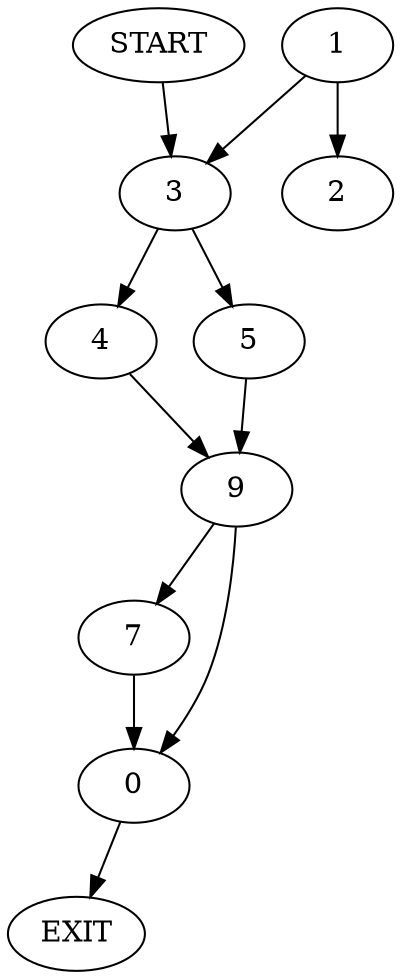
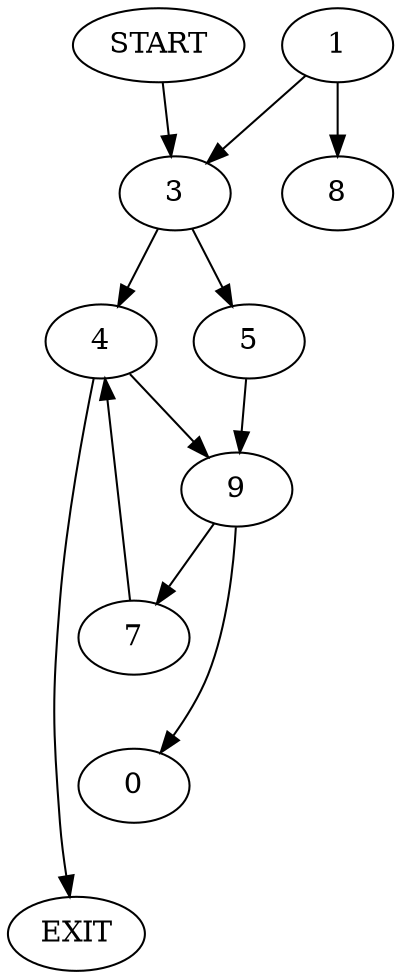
(338, 193) -> (338, 193)
(134, 702) -> (119, 500)
(109, 850) -> (58, 626)
